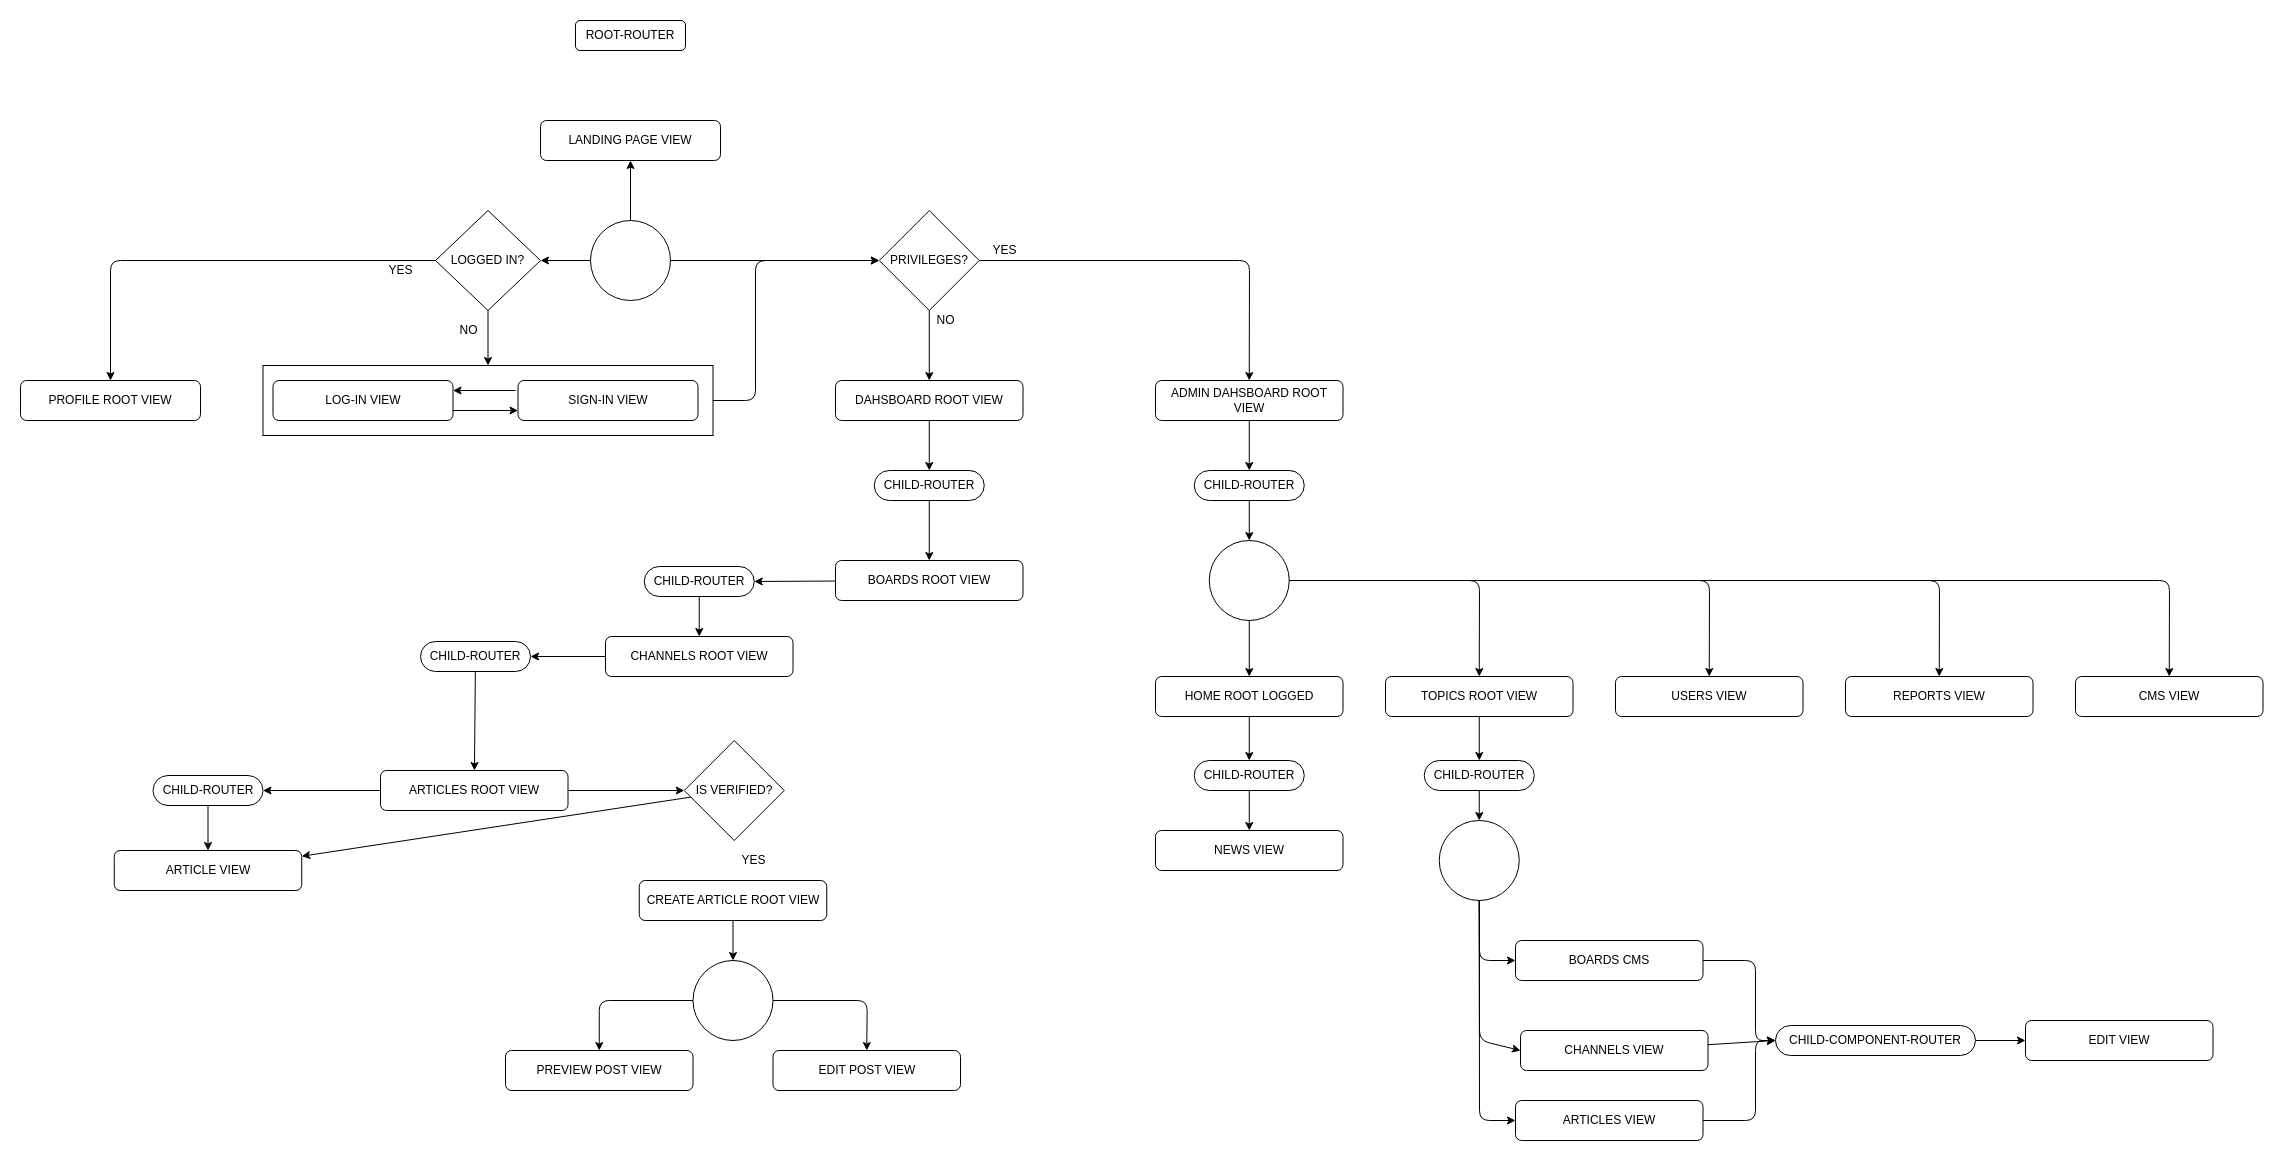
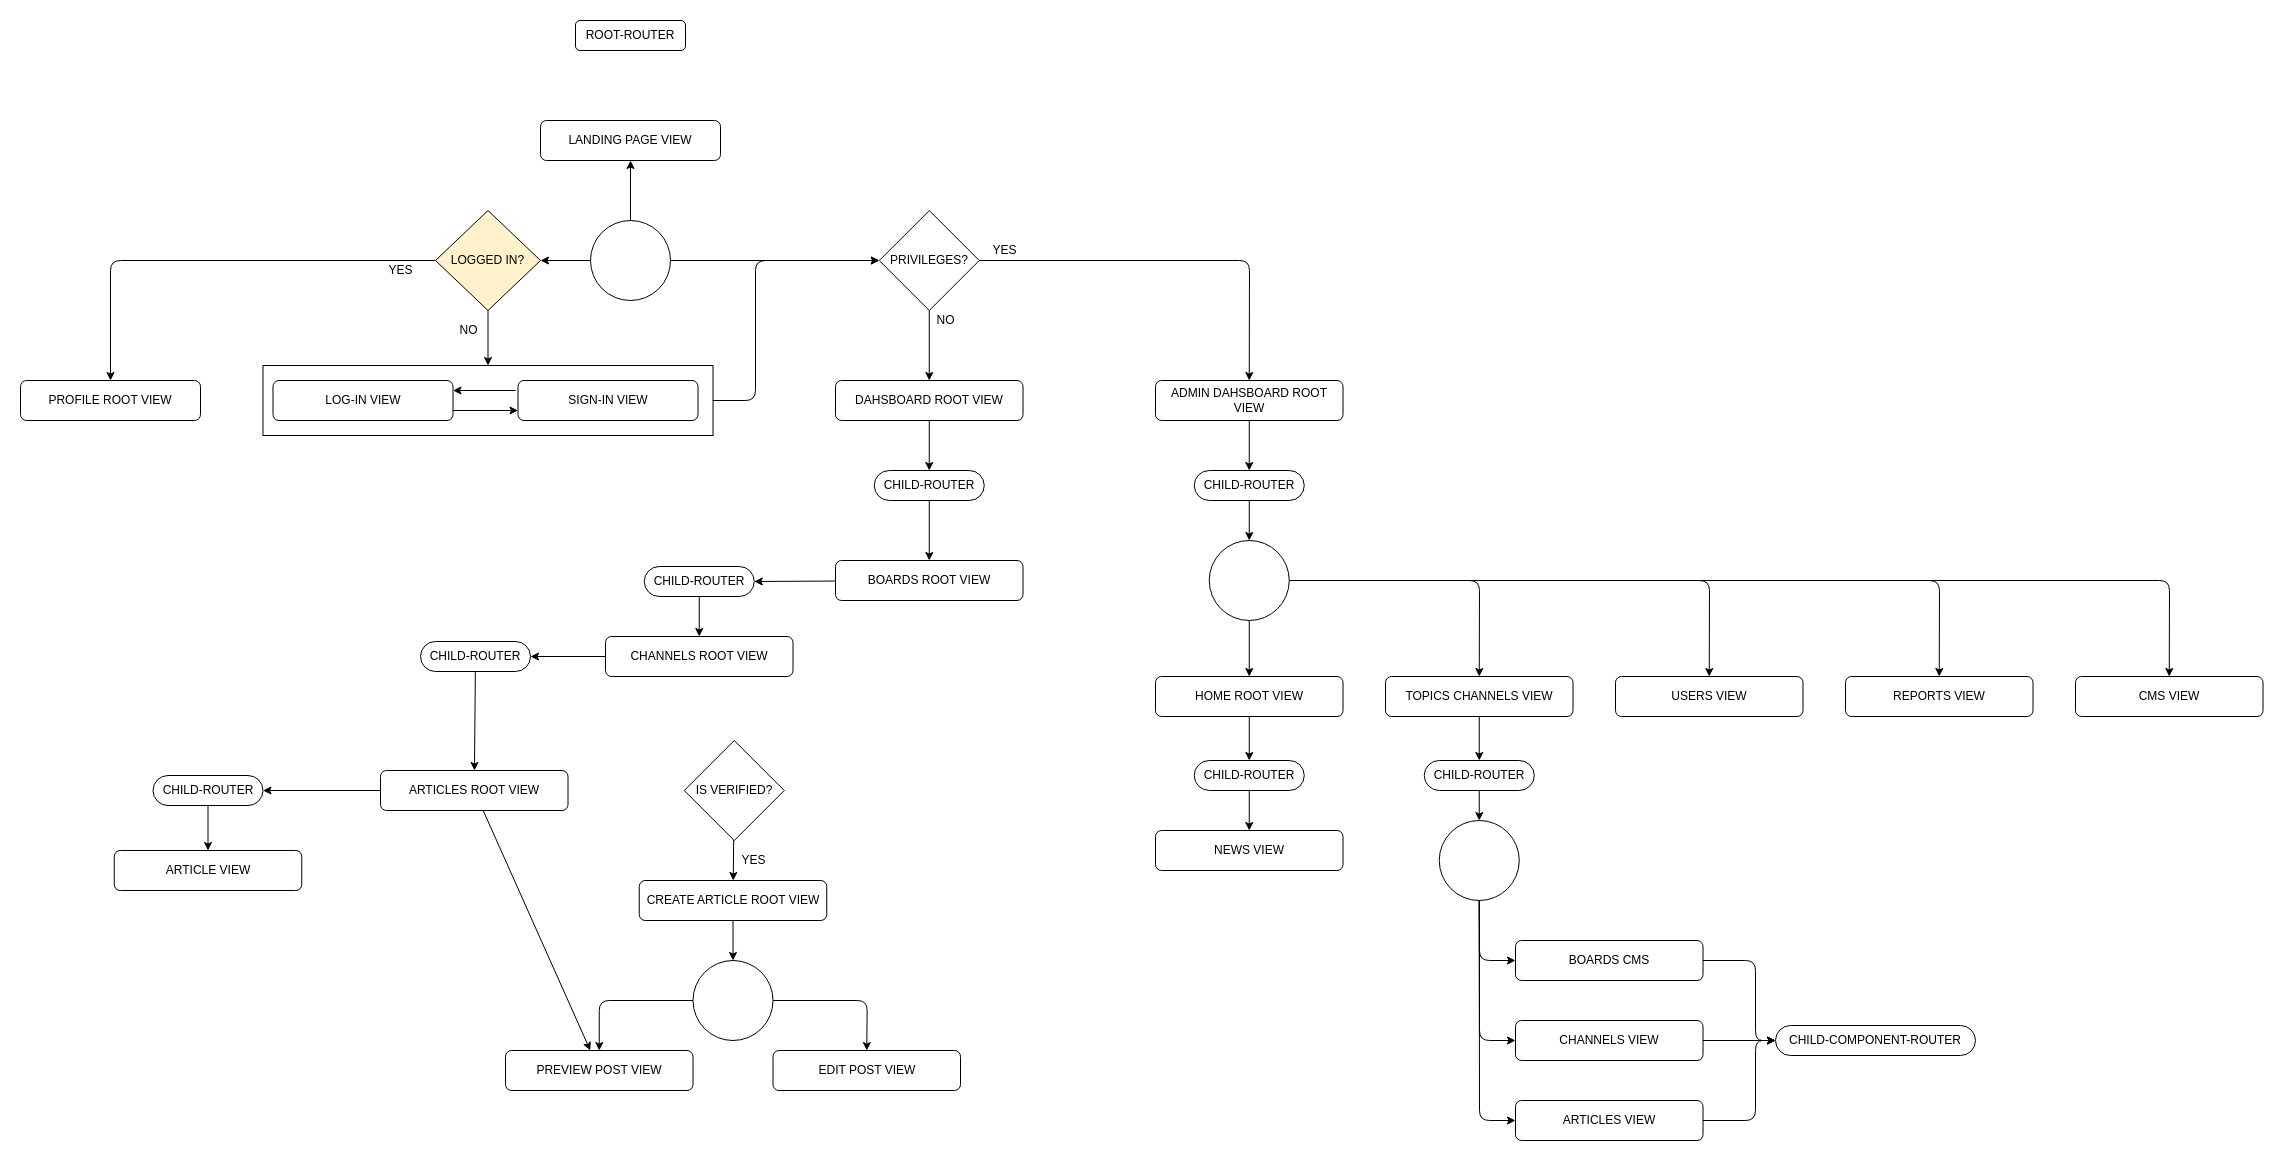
(488, 261) -> (488, 261)
(1250, 697) -> (1250, 697)
(1480, 697) -> (1480, 697)
(622, 791) -> (535, 928)
(500, 826) -> (733, 857)
(1997, 1041) -> none
(2119, 1041) -> none
(1614, 1051) -> (1609, 1041)
